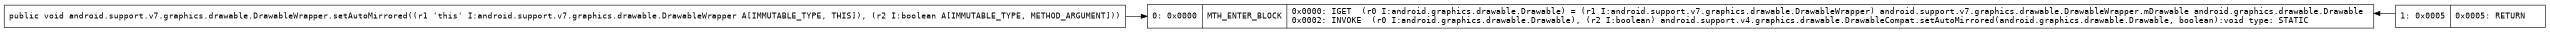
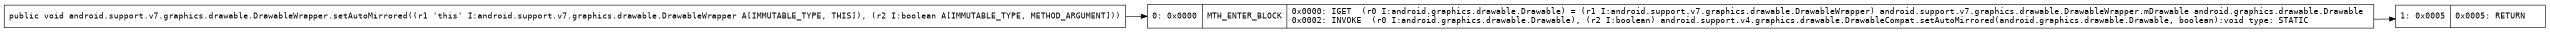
(2388, 14) -> (2382, 19)
